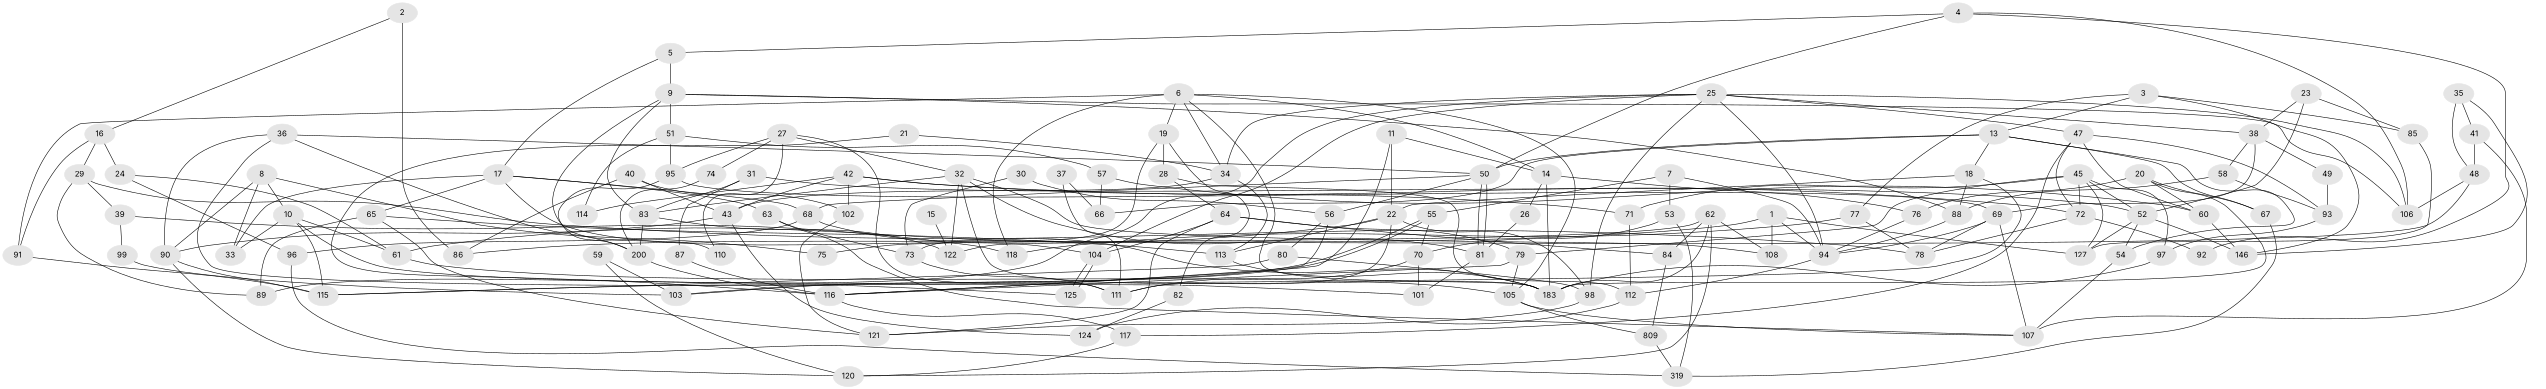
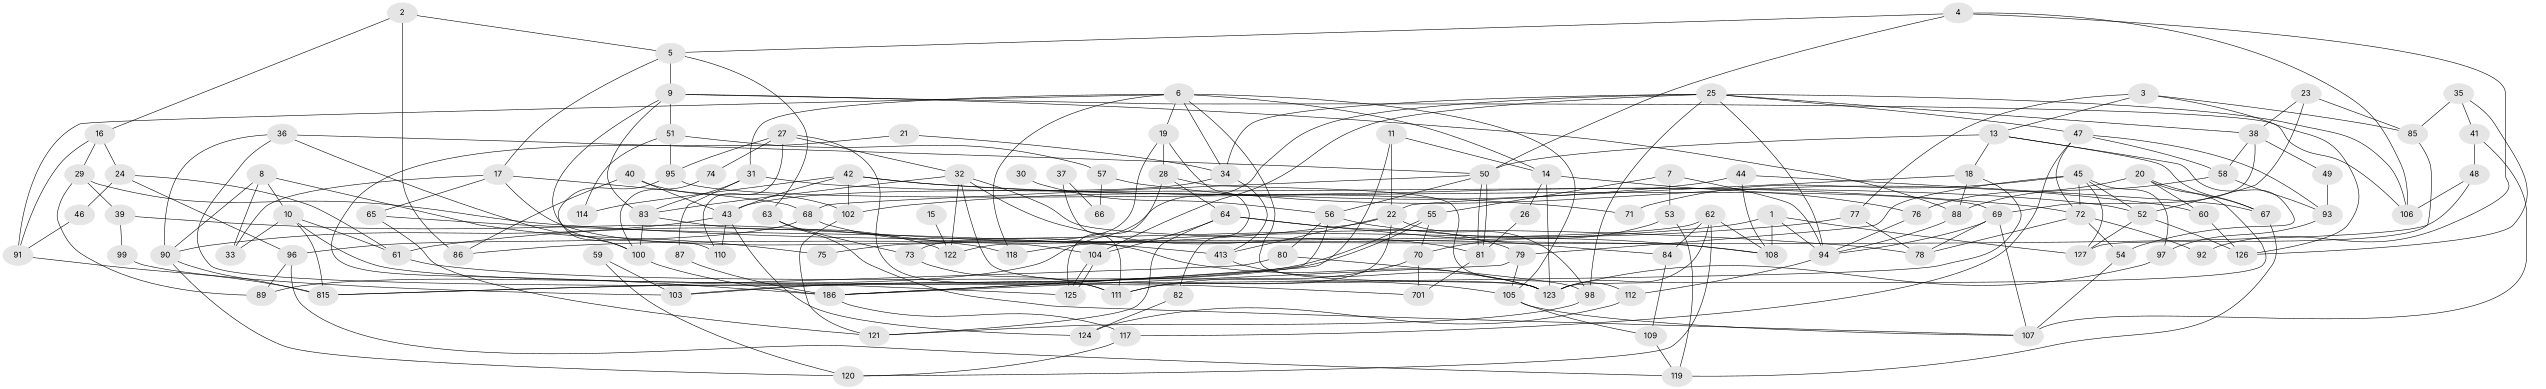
none -> (536, 33)
none -> (862, 105)
(2453, 136) -> (2436, 114)
none -> (1741, 175)
(1507, 184) -> none
(2120, 185) -> (2152, 151)
(635, 188) -> (792, 110)
(915, 203) -> none
none -> (80, 215)
(296, 233) -> (279, 273)
none -> (1109, 234)
(2132, 235) -> (2101, 235)
none -> (723, 238)
none -> (1550, 238)
(639, 255) -> (639, 255)
(1221, 255) -> (1221, 255)
(2242, 255) -> (2242, 255)
(1630, 257) -> none
(323, 296) -> (323, 296)
(830, 296) -> (830, 296)
(1418, 296) -> (1418, 296)
(1550, 296) -> (1550, 296)
(1651, 336) -> (1651, 336)
(1677, 377) -> (1677, 377)
